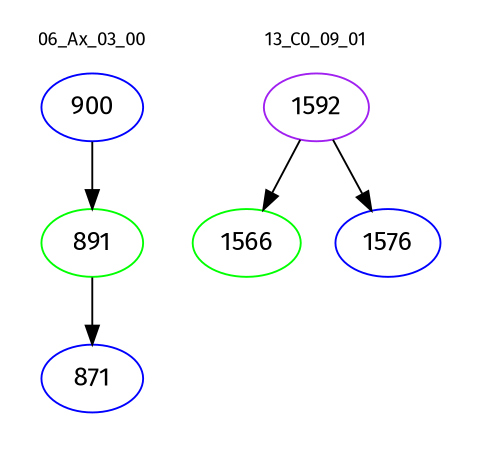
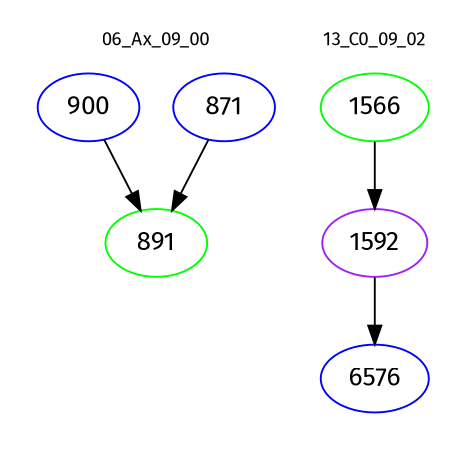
(92, 40) -> (156, 40)
(316, 40) -> (375, 40)
(286, 166) -> (375, 166)
(388, 243) -> (375, 379)
(92, 302) -> (195, 167)
